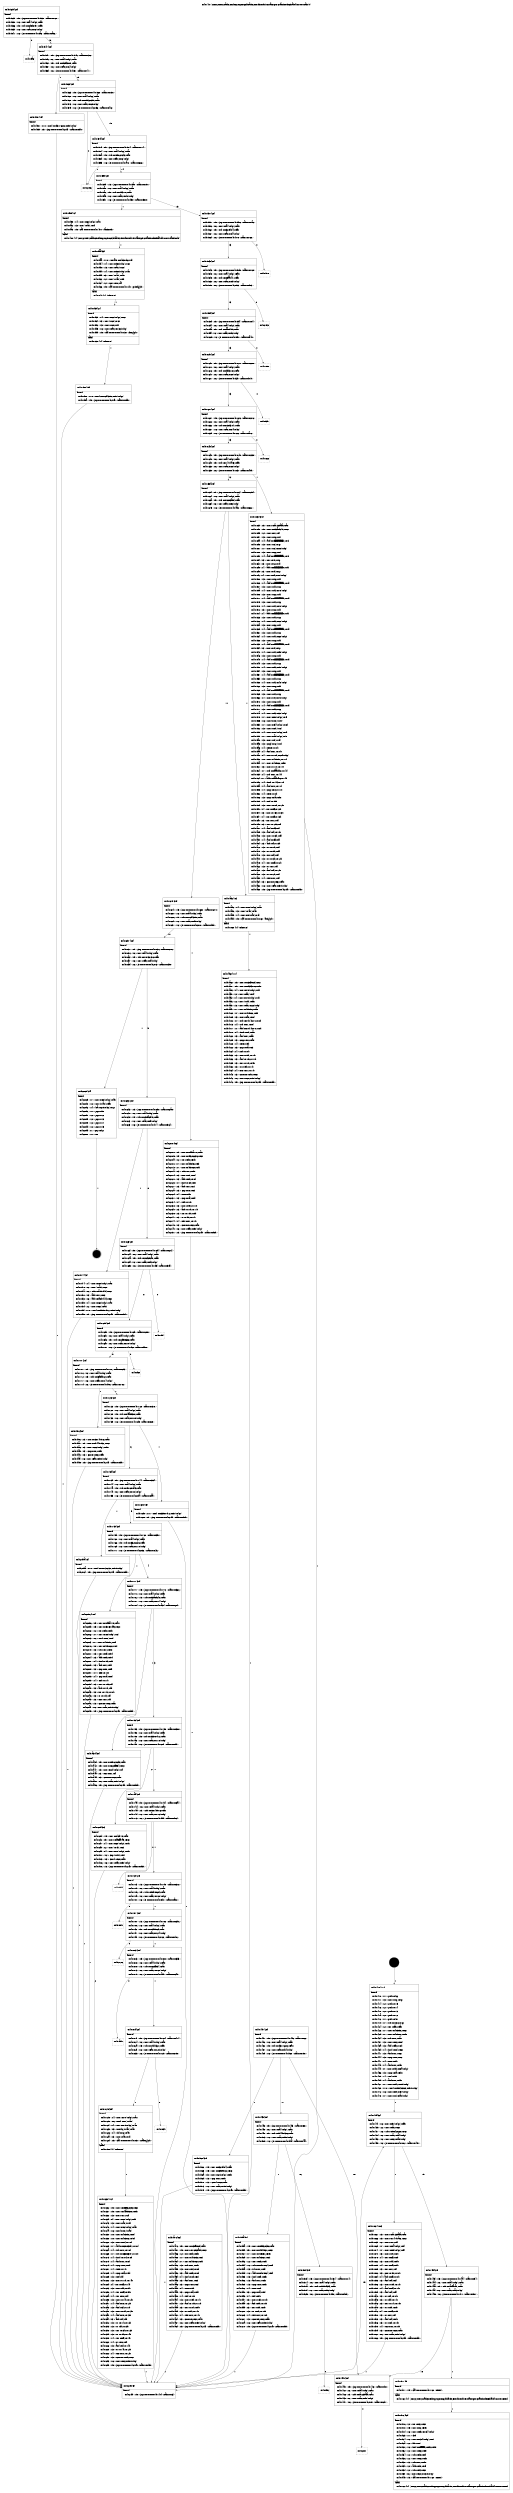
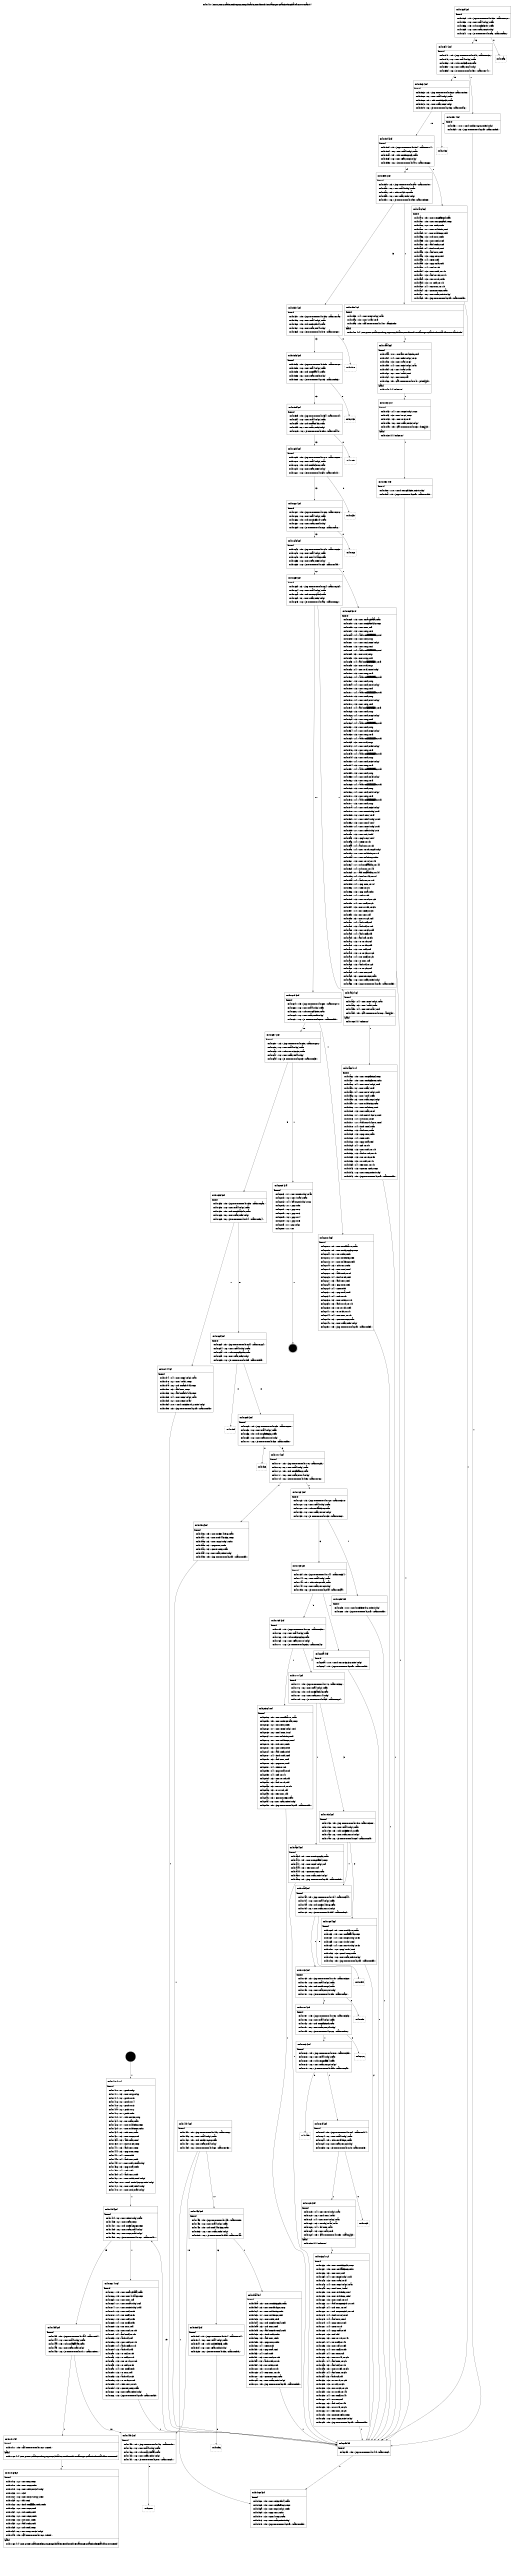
(92, 174) -> (438, 184)
(160, 2274) -> (330, 2472)
